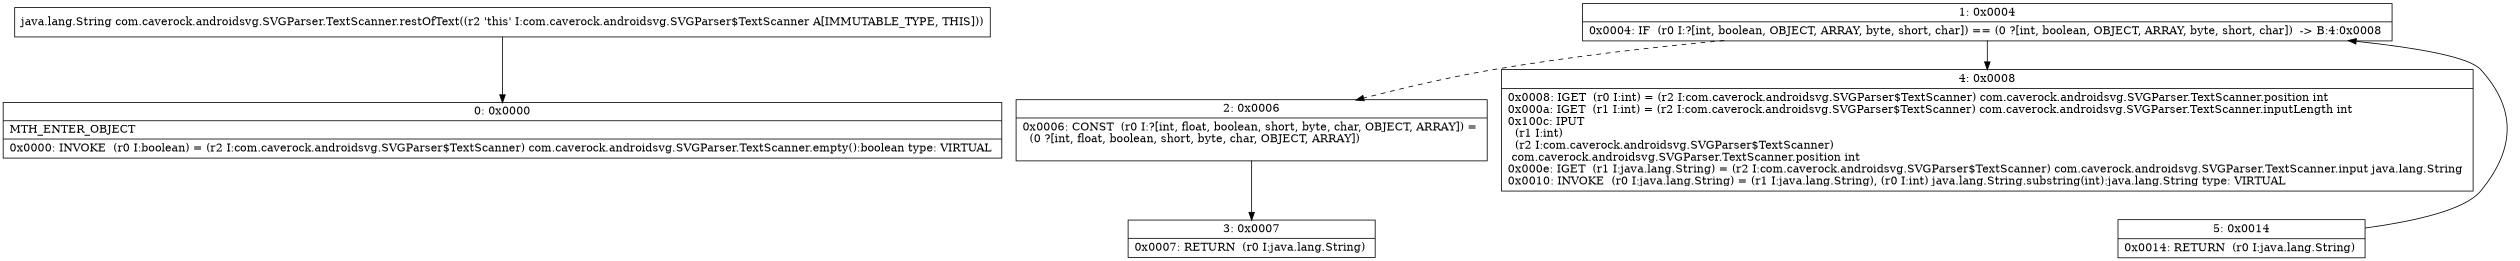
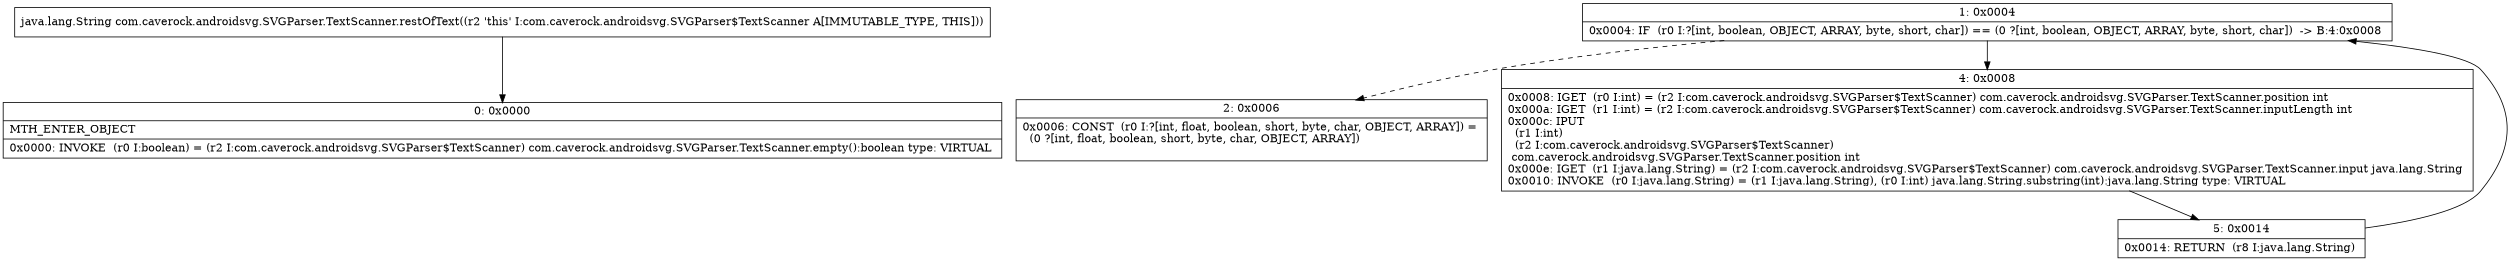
(1550, 122) -> (1550, 122)
none -> (2160, 204)
(1252, 239) -> none
(2242, 248) -> (2242, 248)
